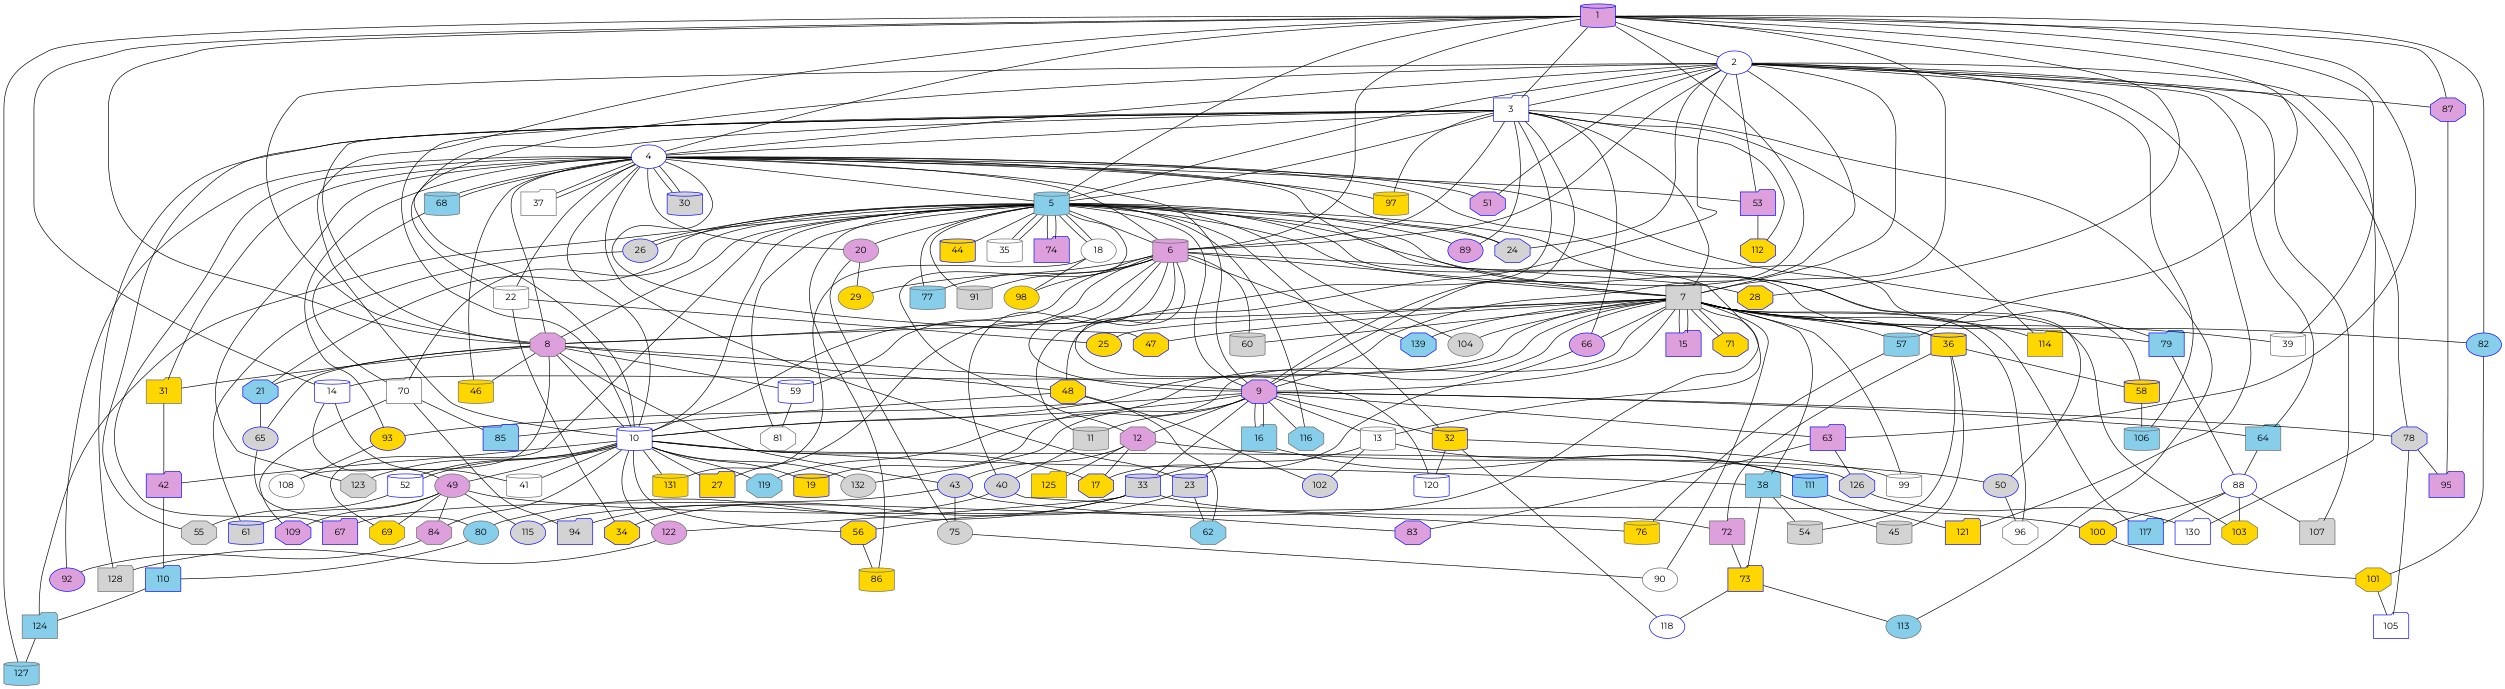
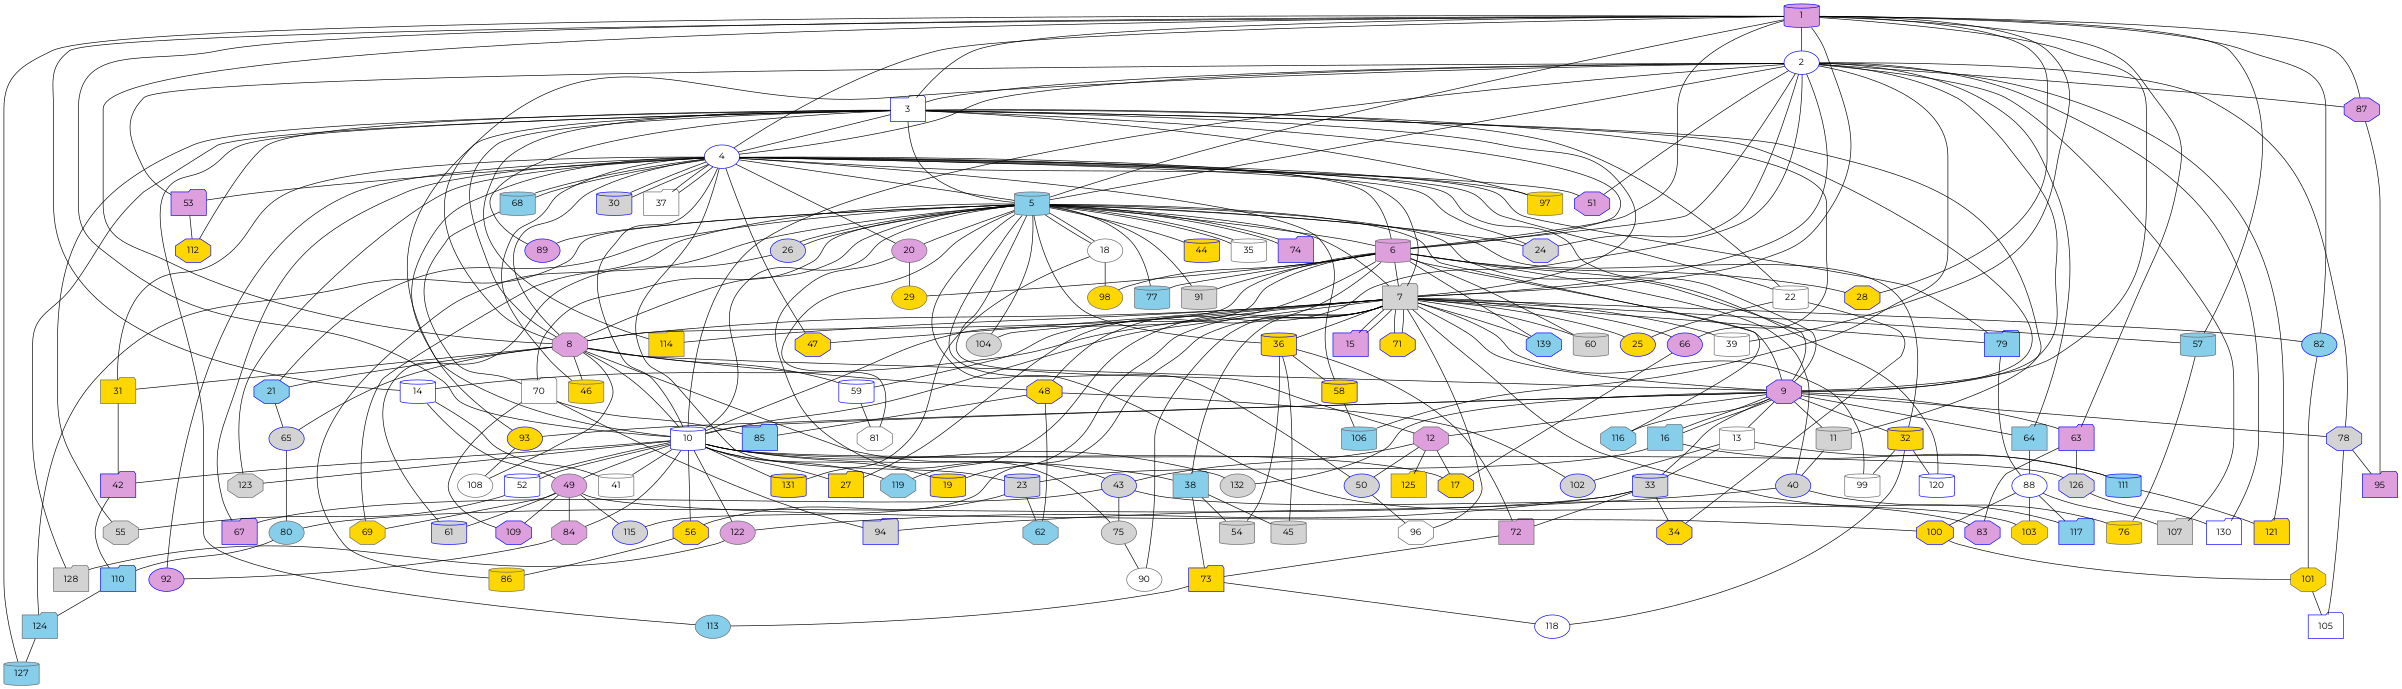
(1725, 303) -> none
(670, 486) -> (789, 486)
